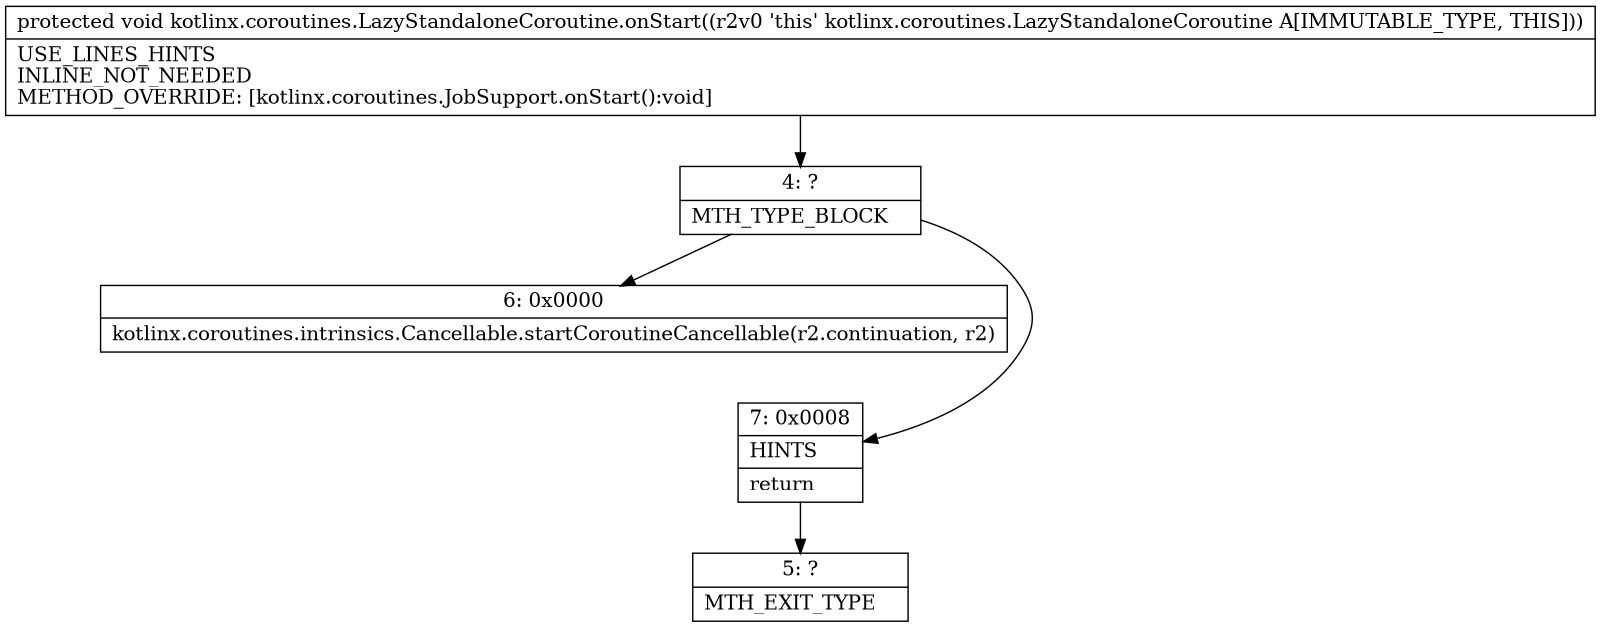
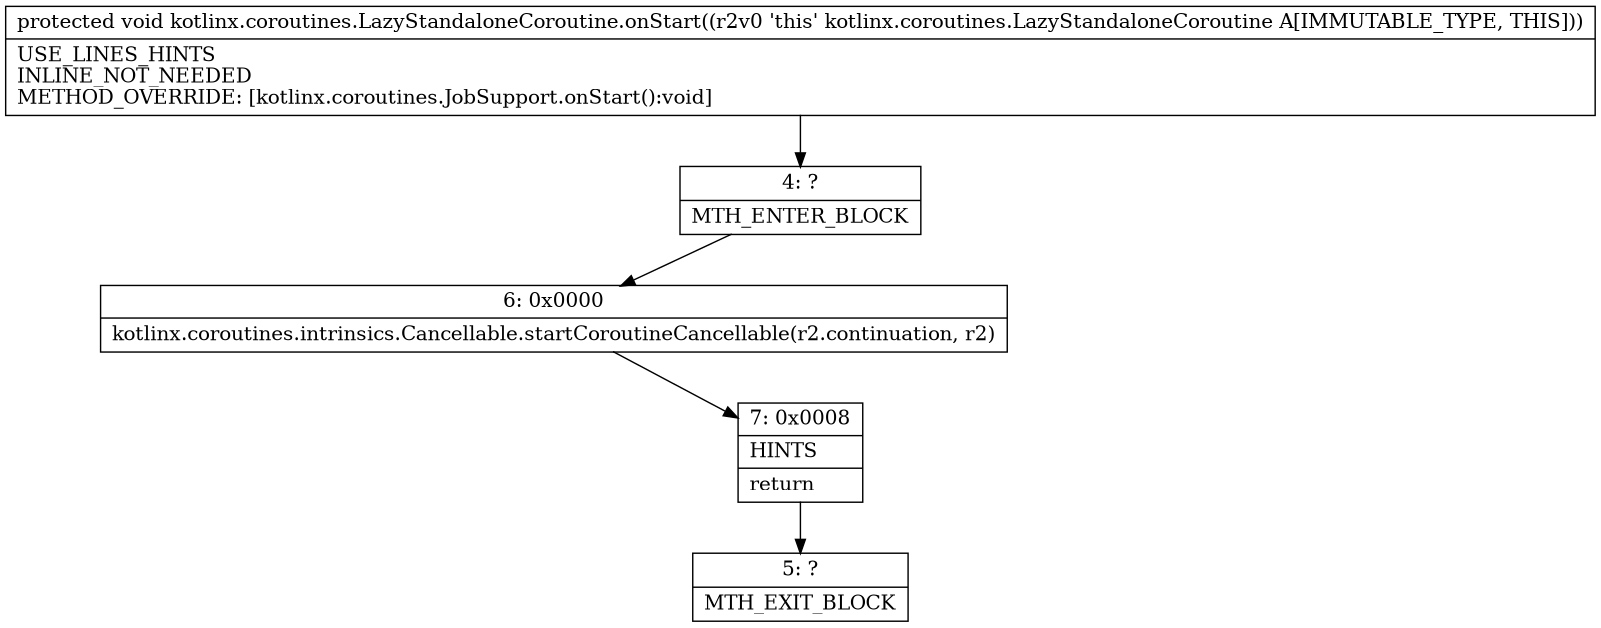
(790, 217) -> (800, 217)
(1026, 342) -> (669, 381)
(790, 604) -> (800, 604)
